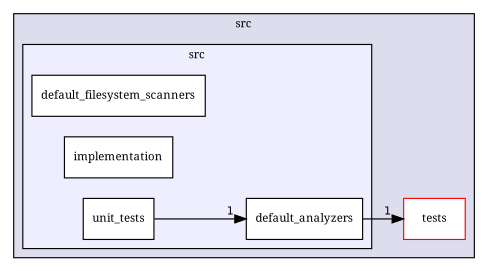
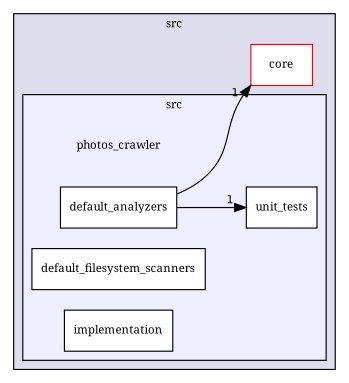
none -> (119, 146)
(194, 219) -> (206, 208)
(434, 219) -> (282, 65)
